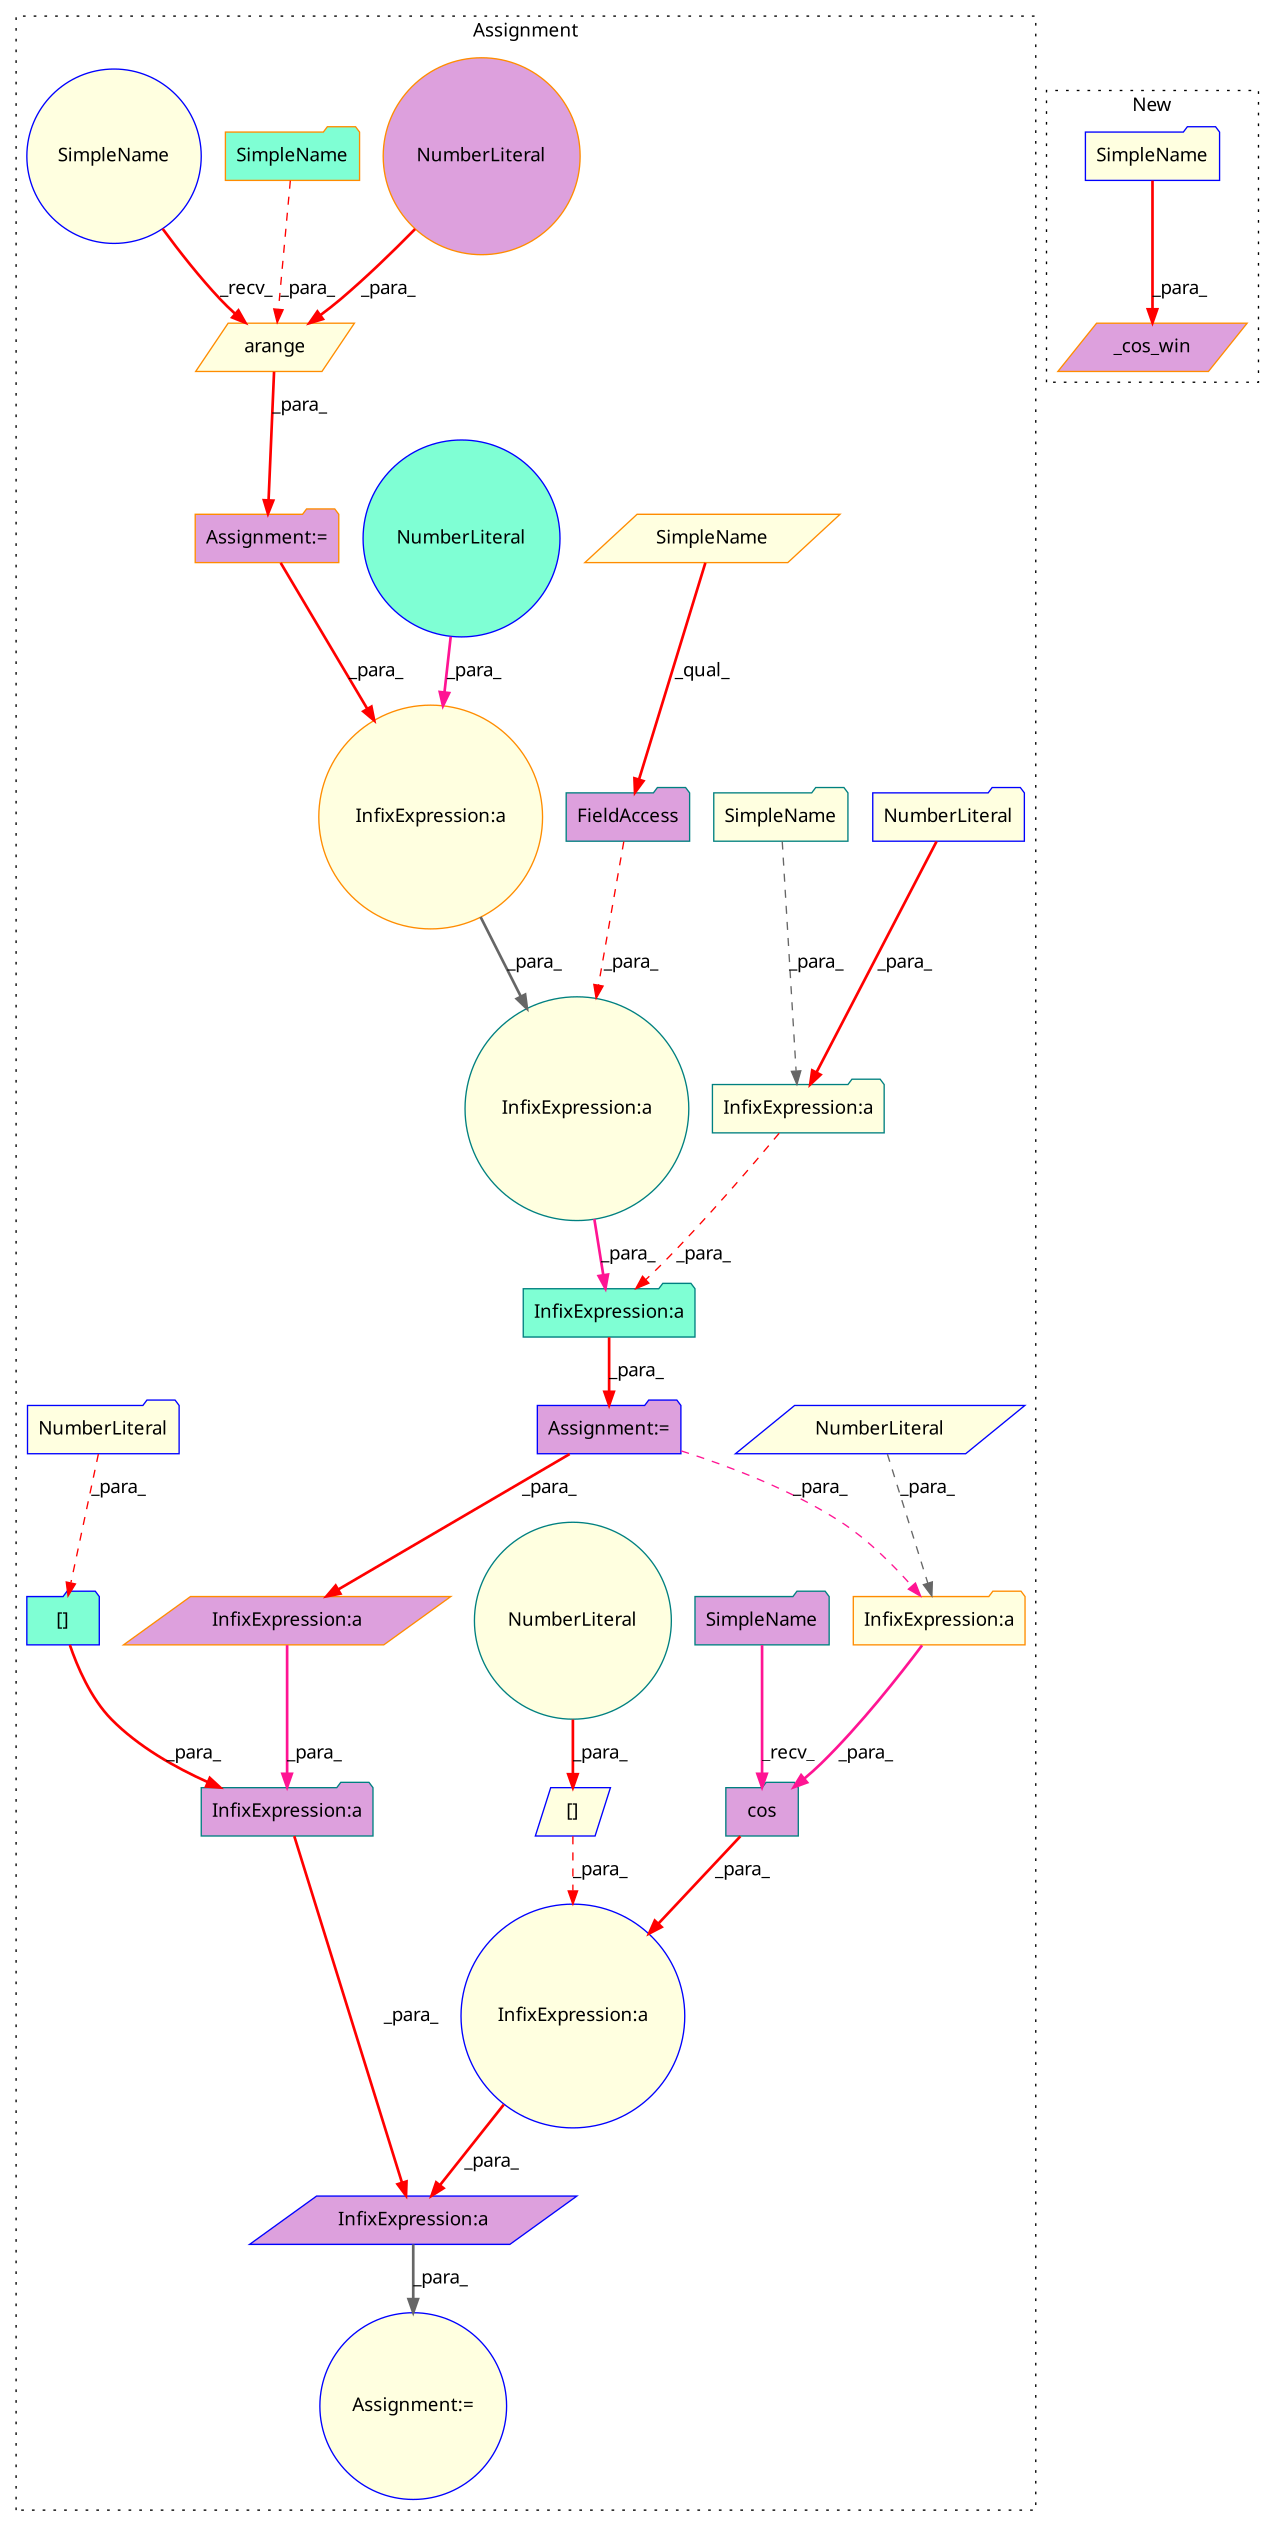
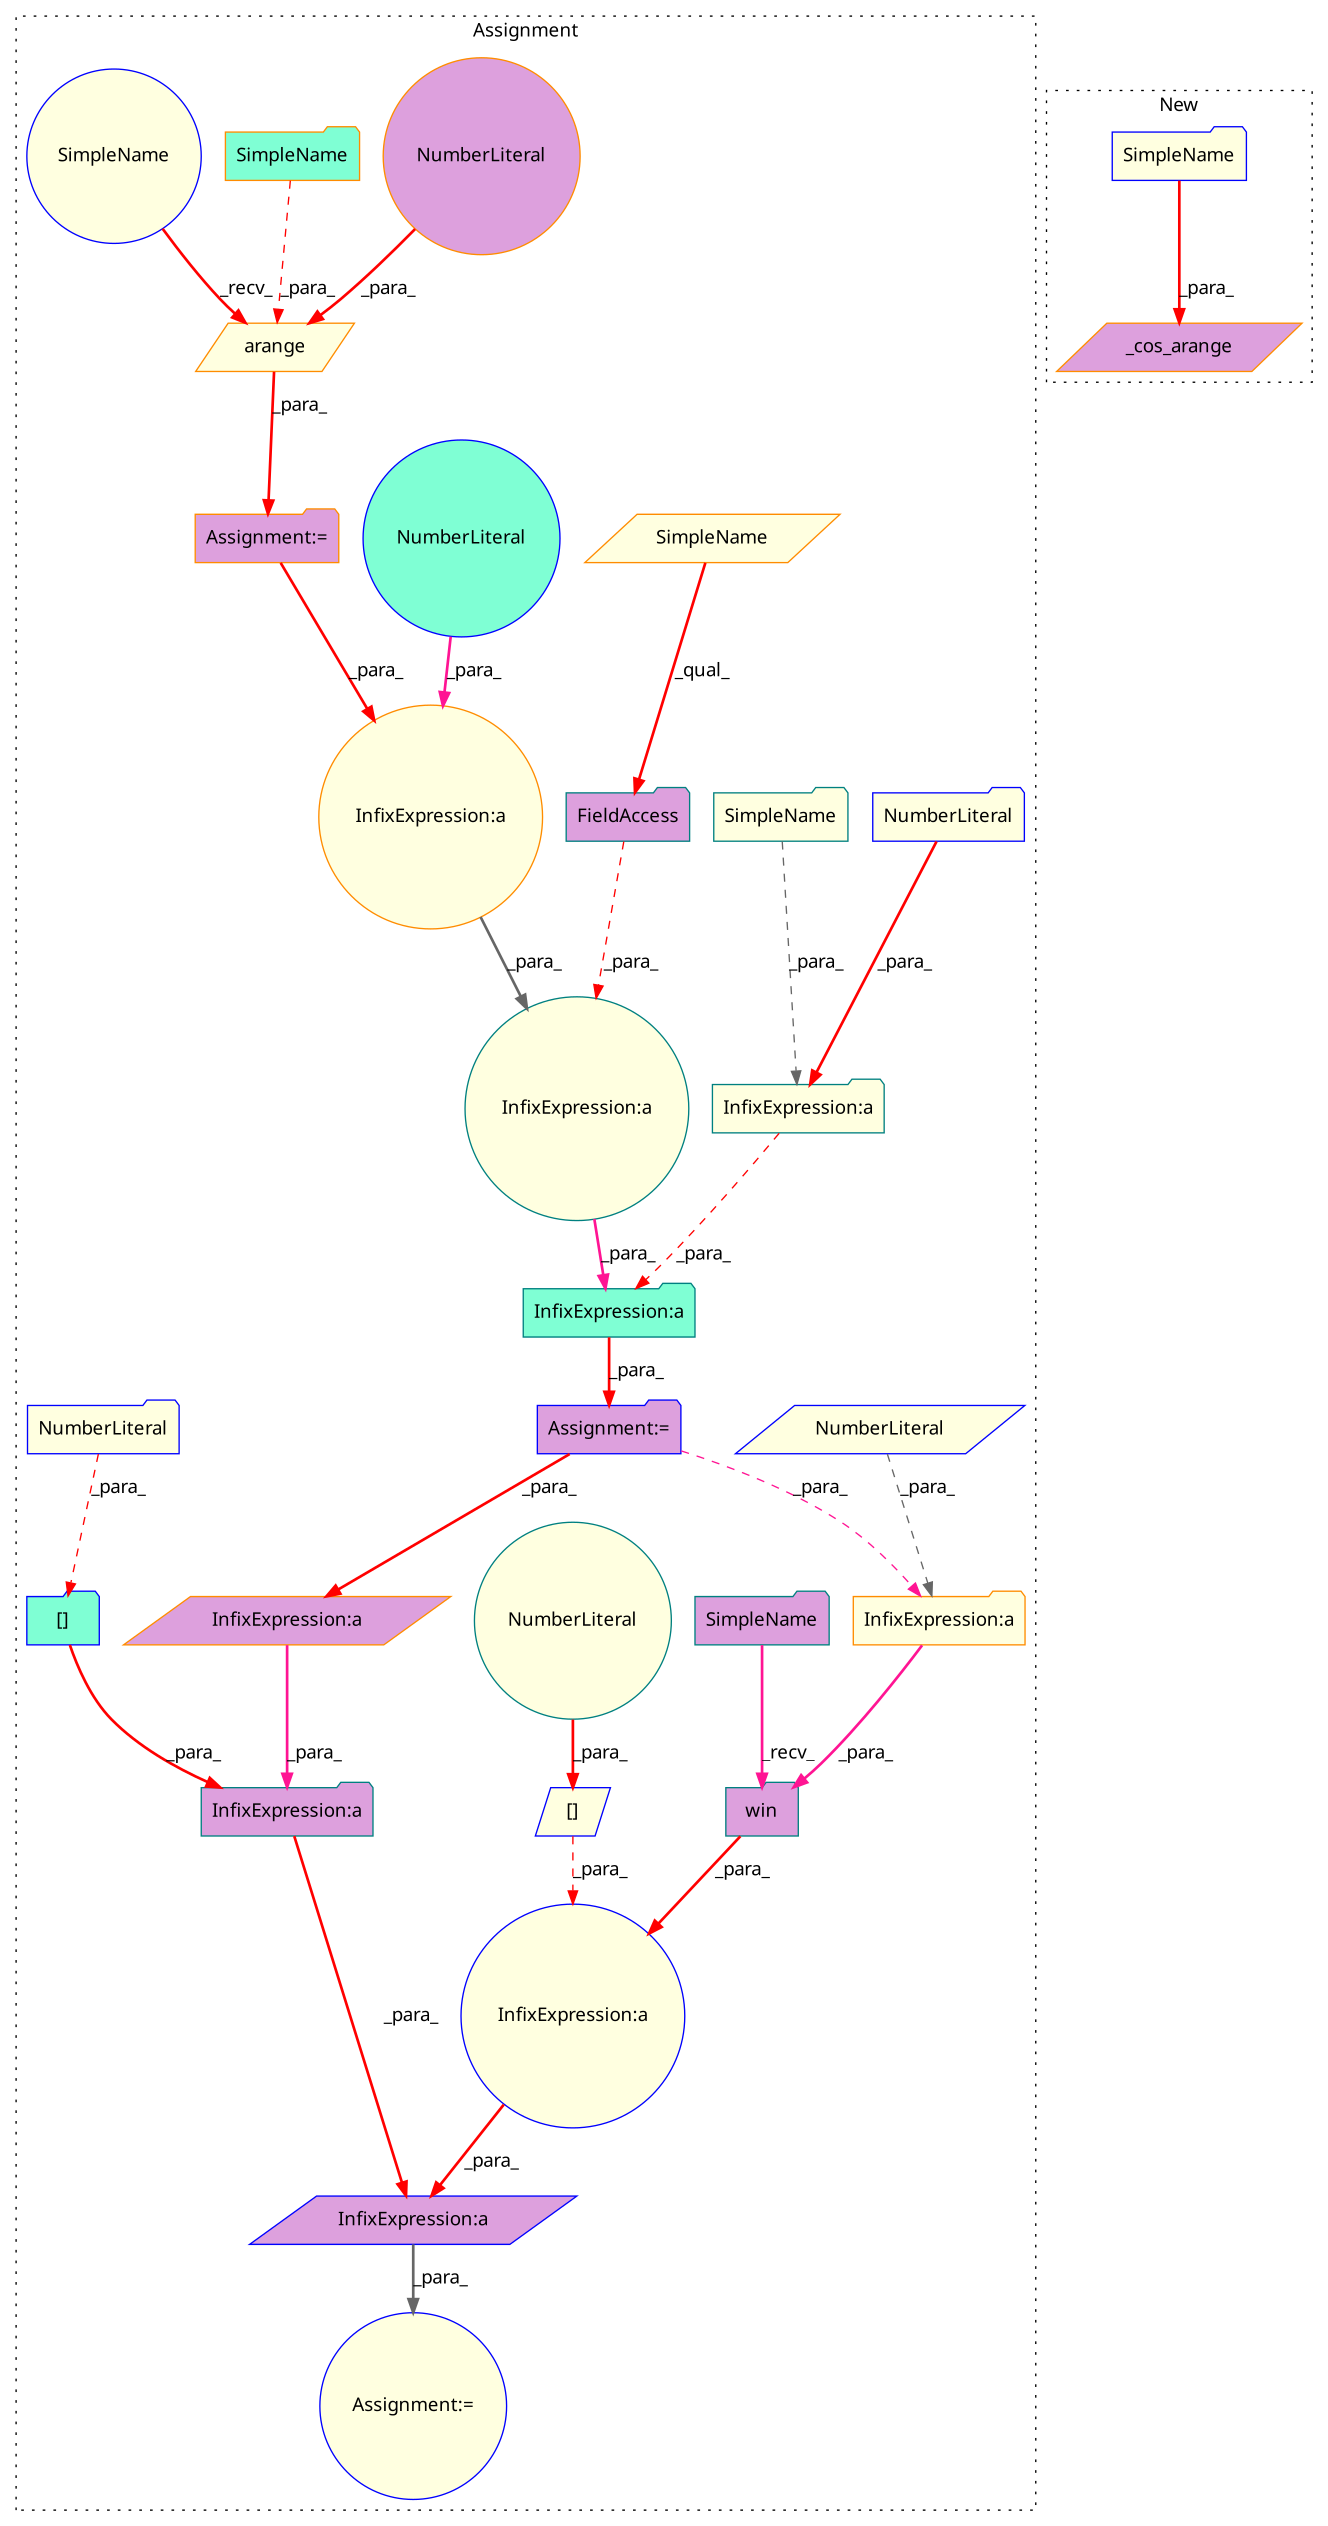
(1152, 347) -> (1179, 347)
(762, 1812) -> (762, 1812)
